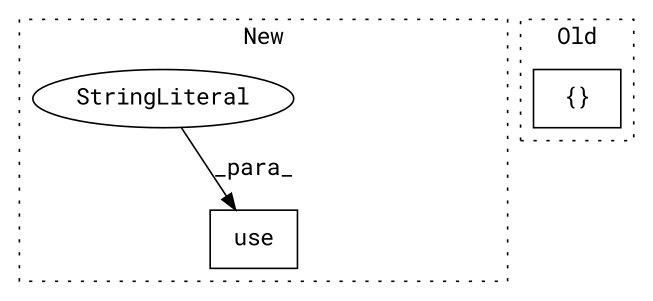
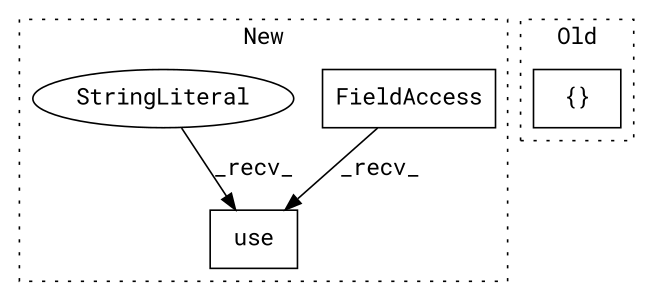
none -> (409, 99)
(254, 169) -> (254, 169)
